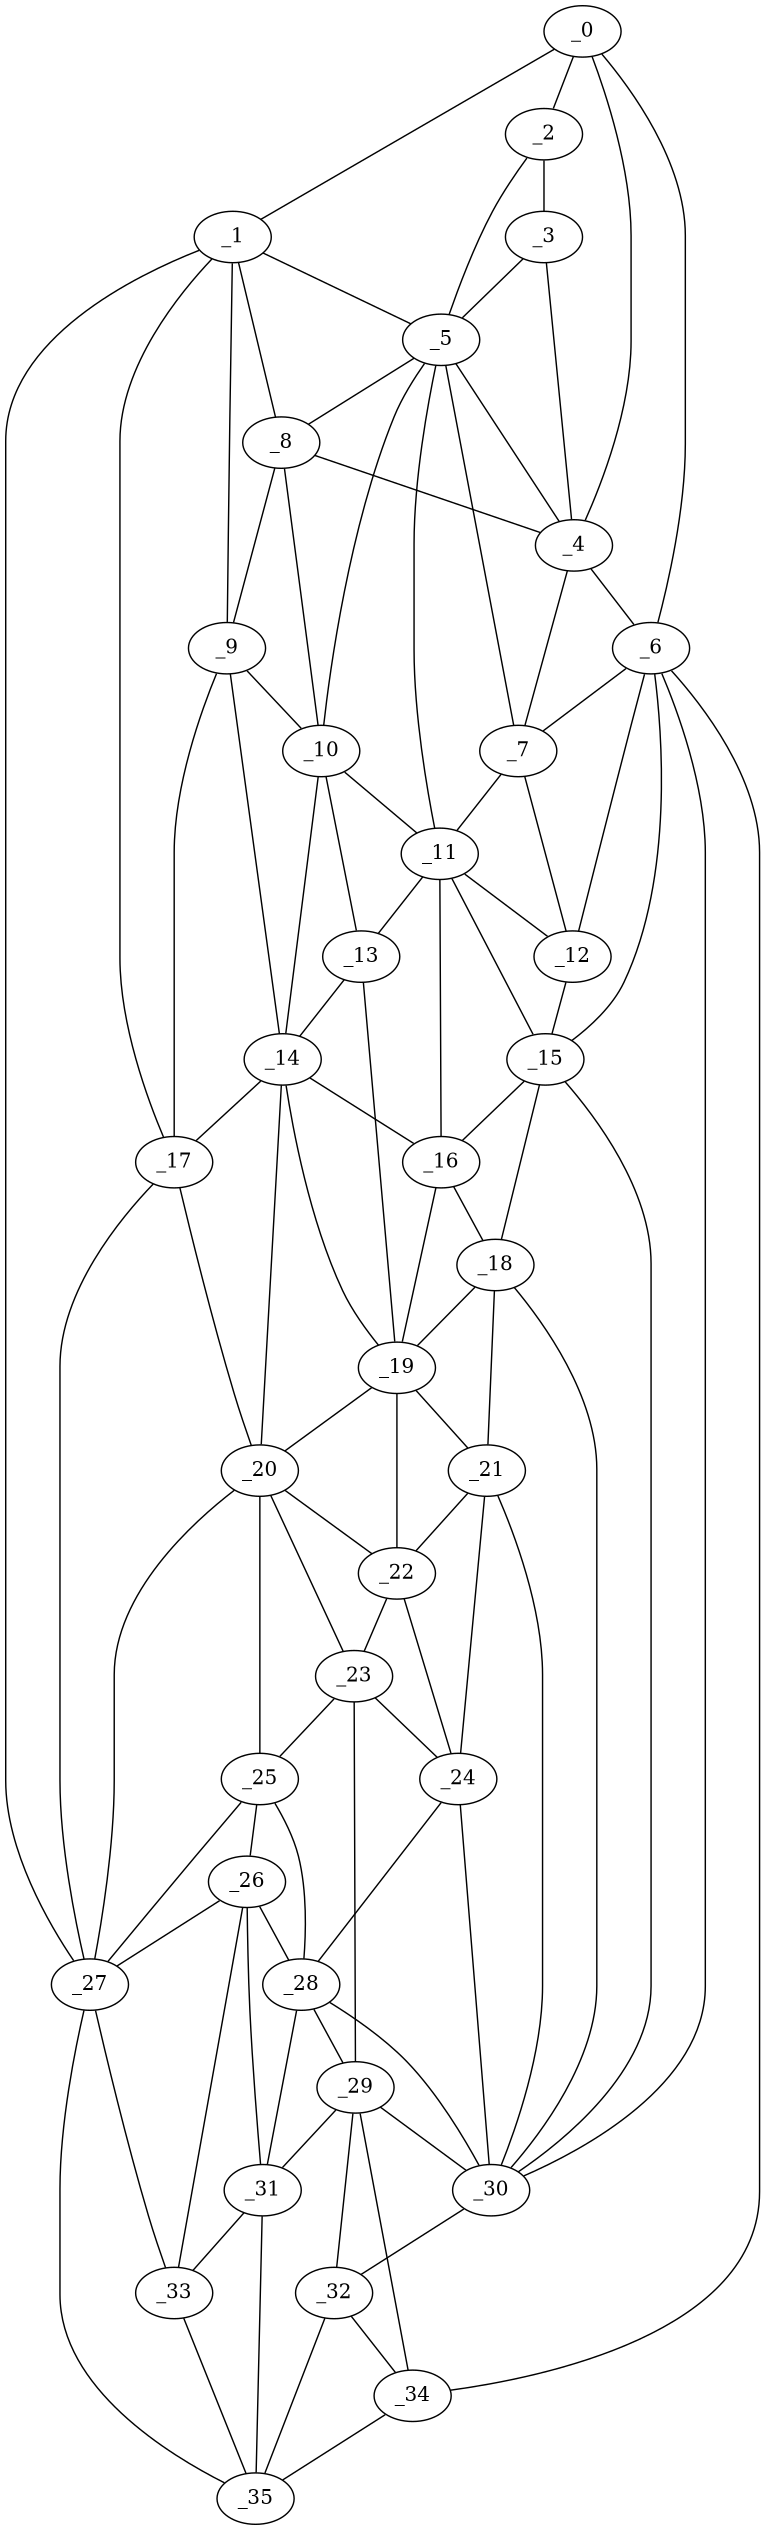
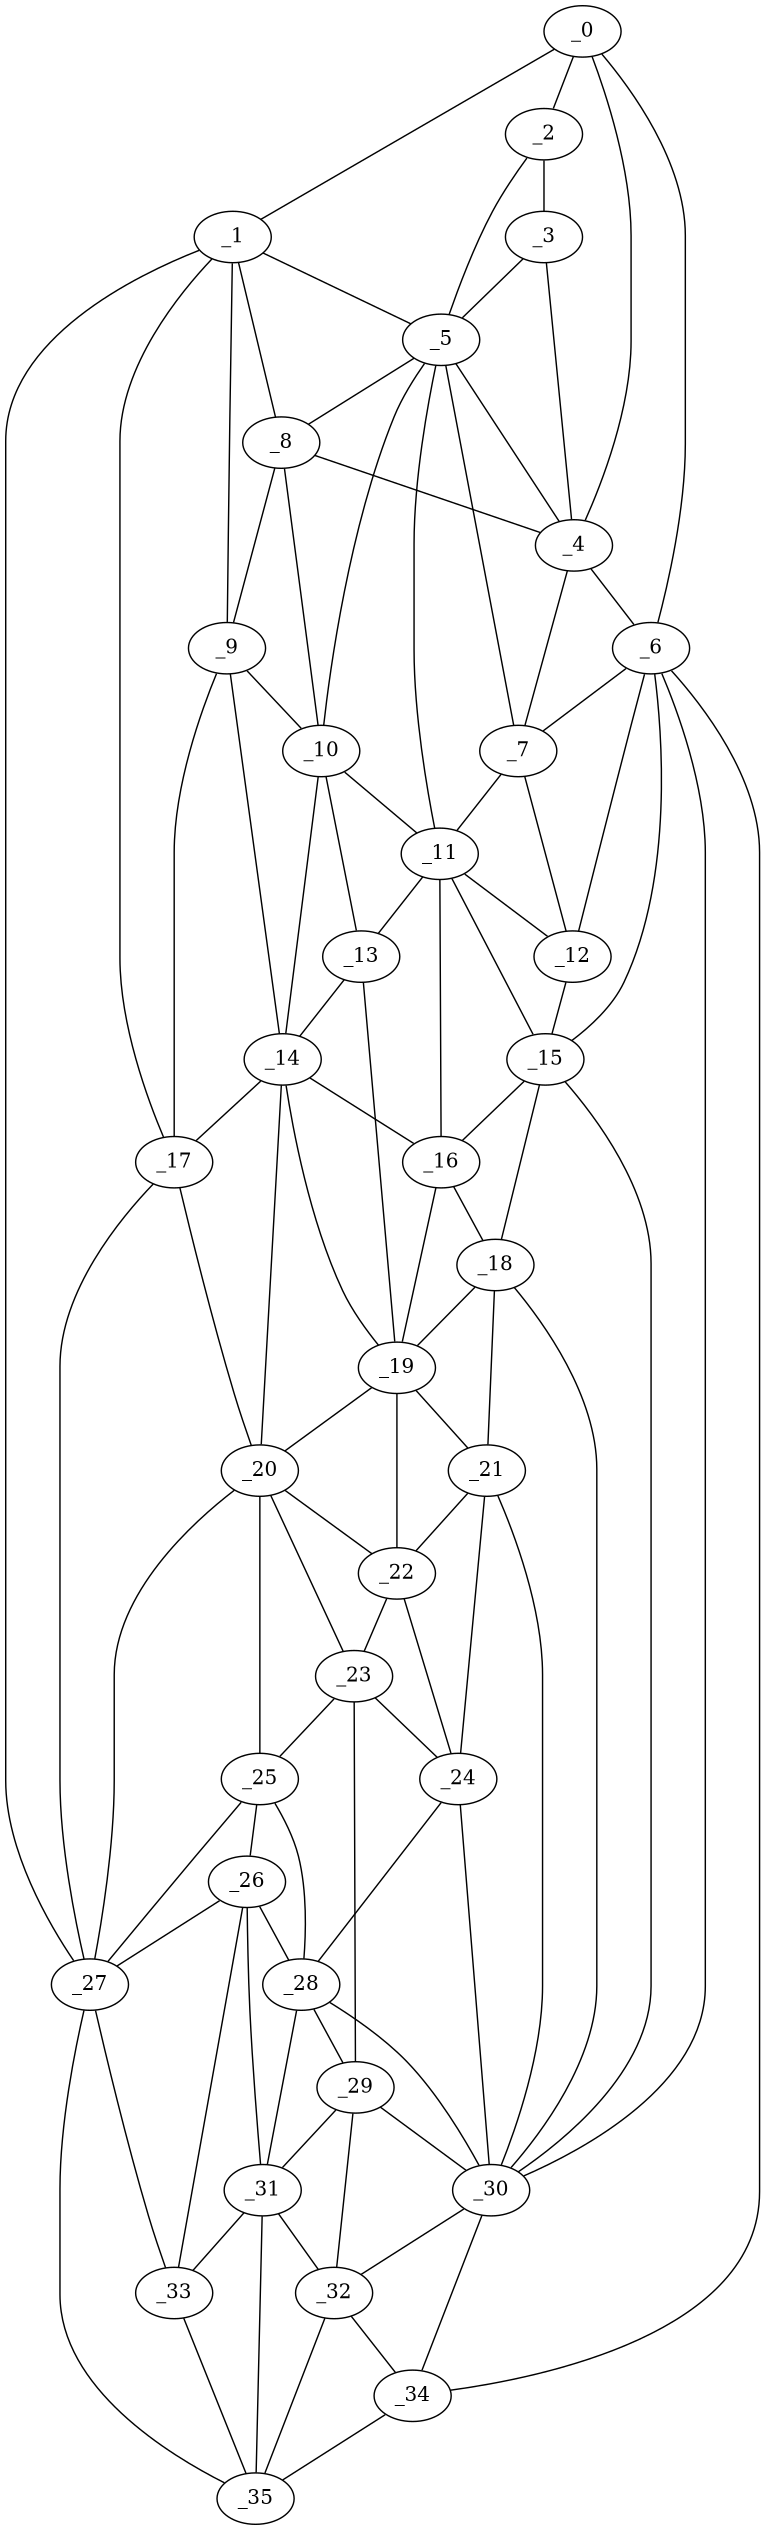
none -> (298, 2242)
(384, 2242) -> (452, 2293)
